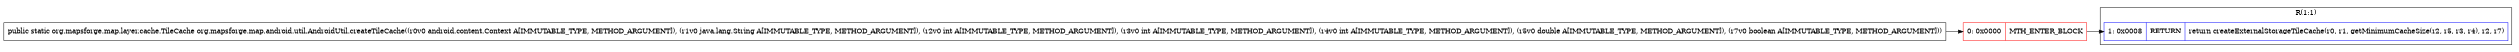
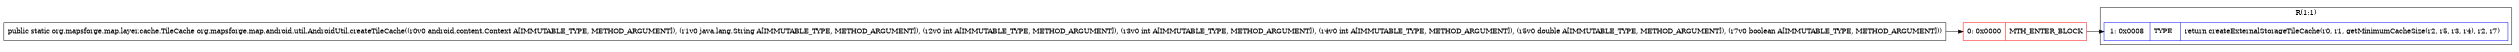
(2166, 31) -> (2163, 31)
